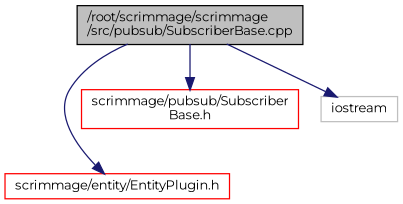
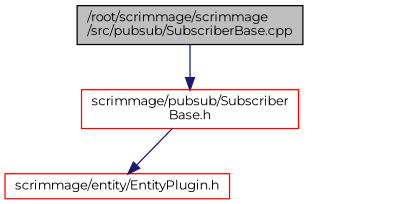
(68, 94) -> (155, 146)
(359, 109) -> none
